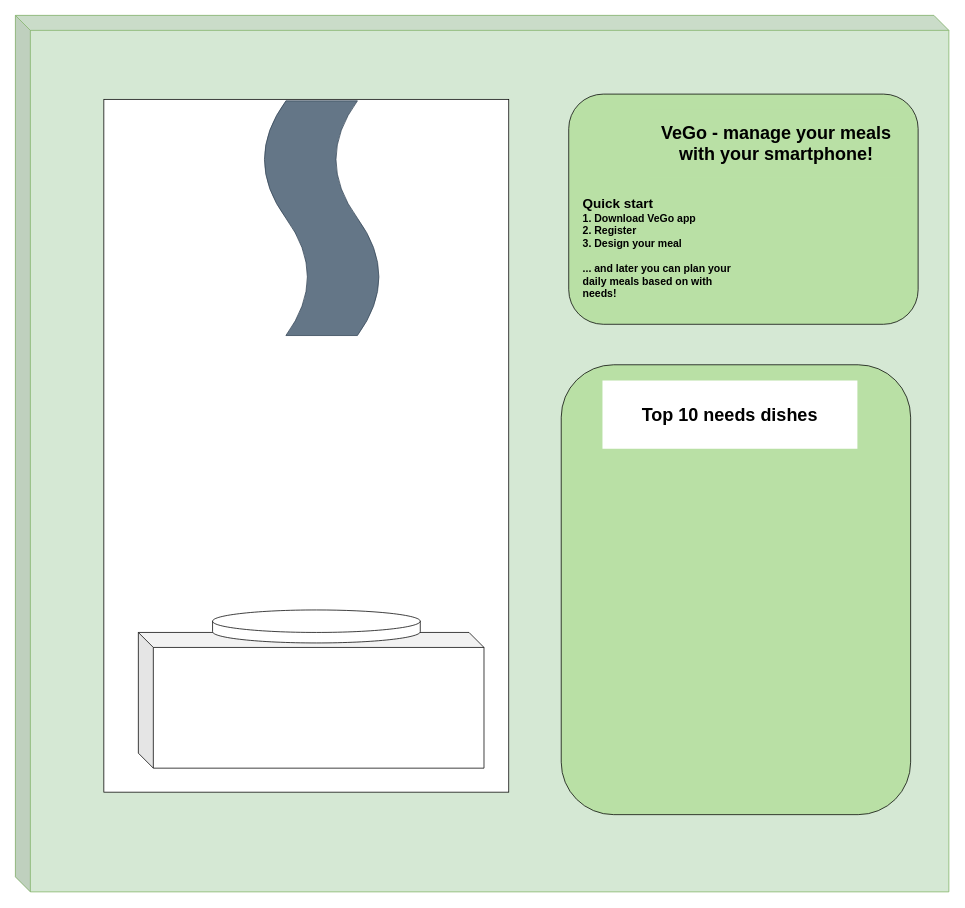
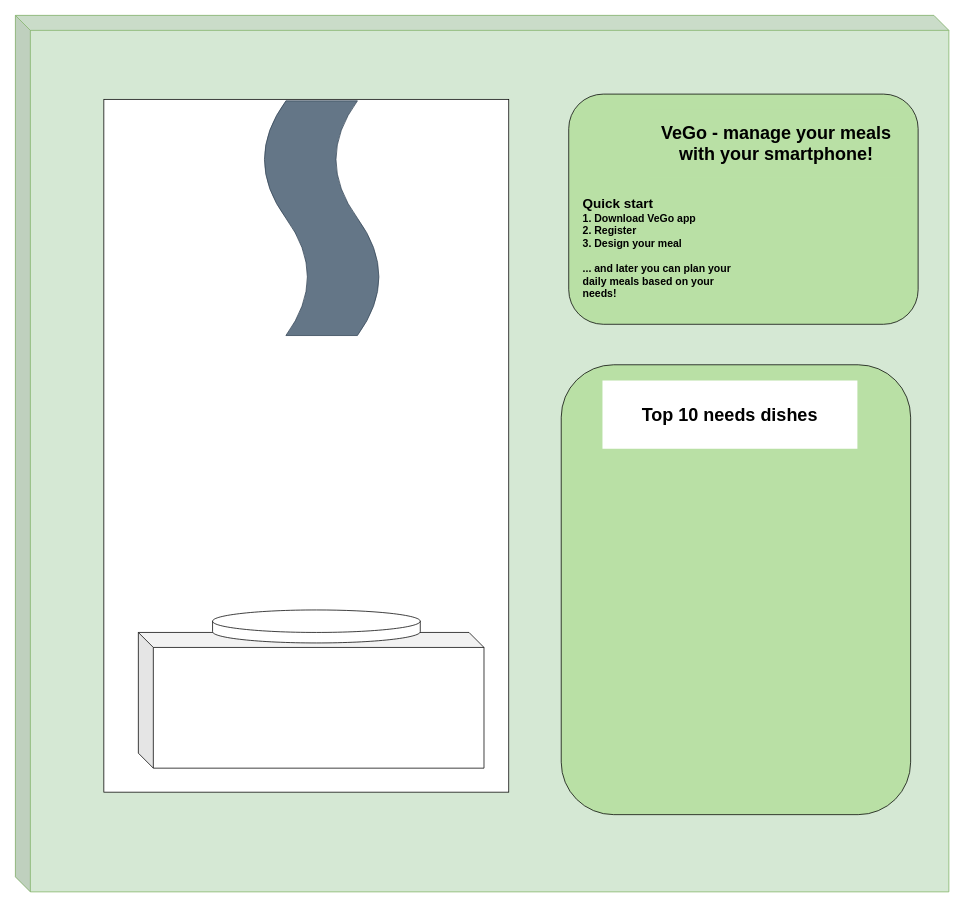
(662, 248) -> (662, 248)
